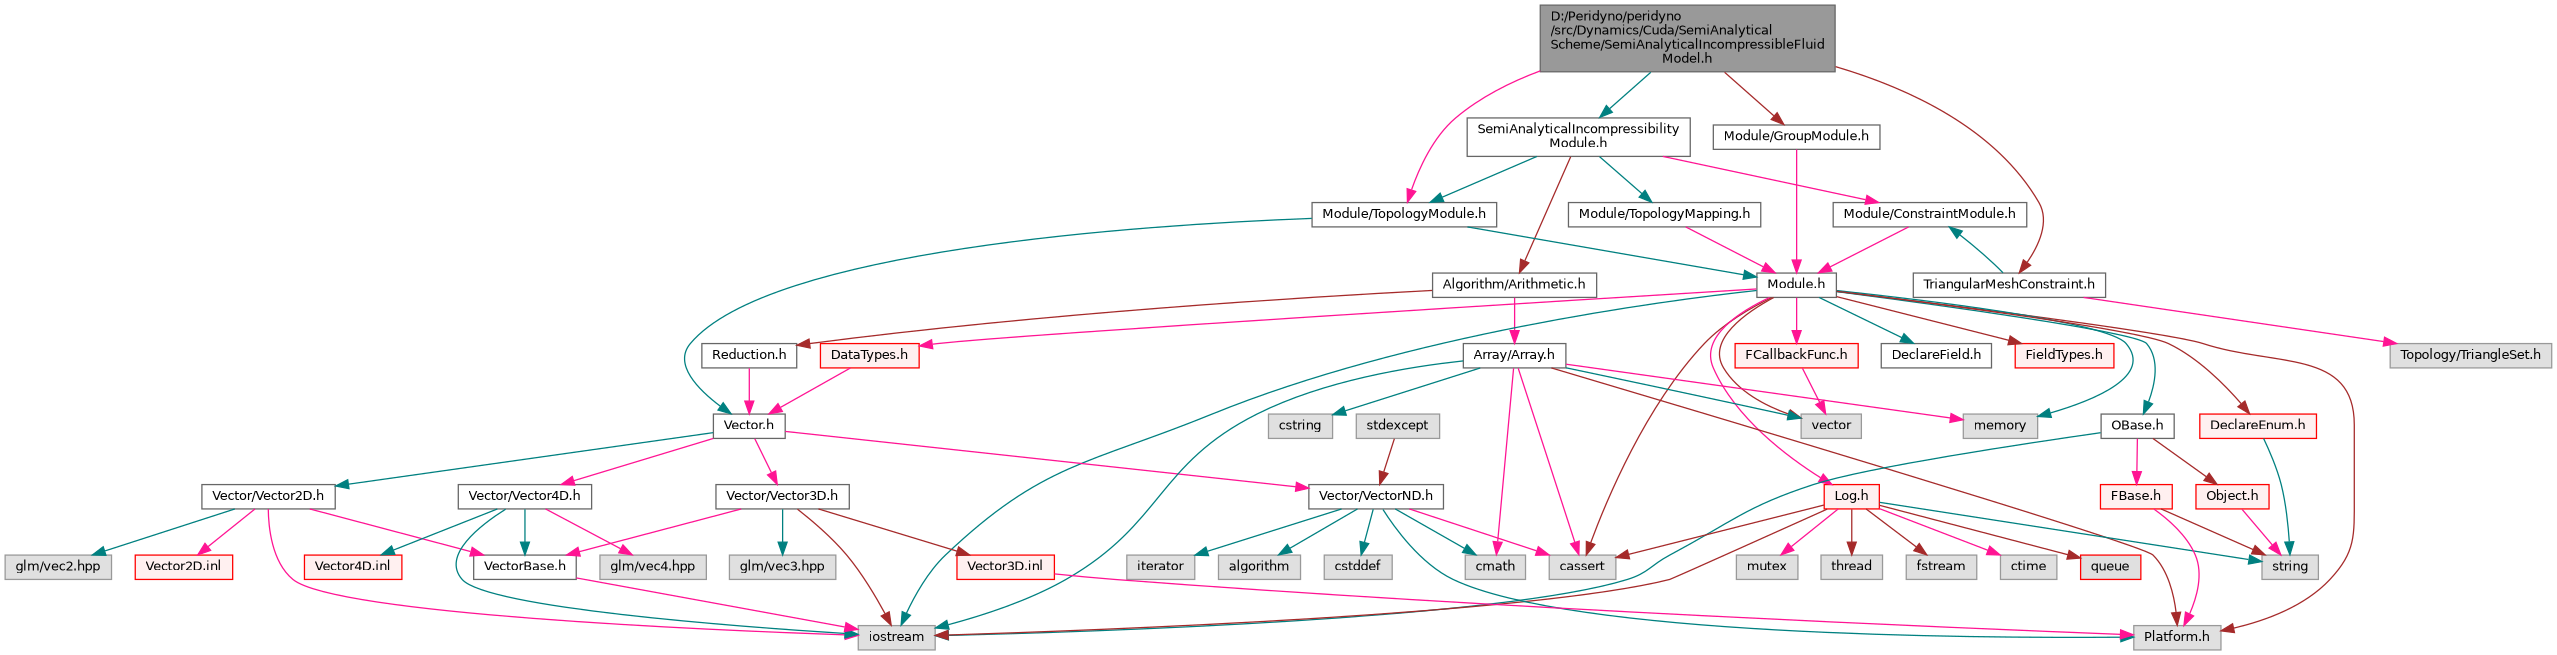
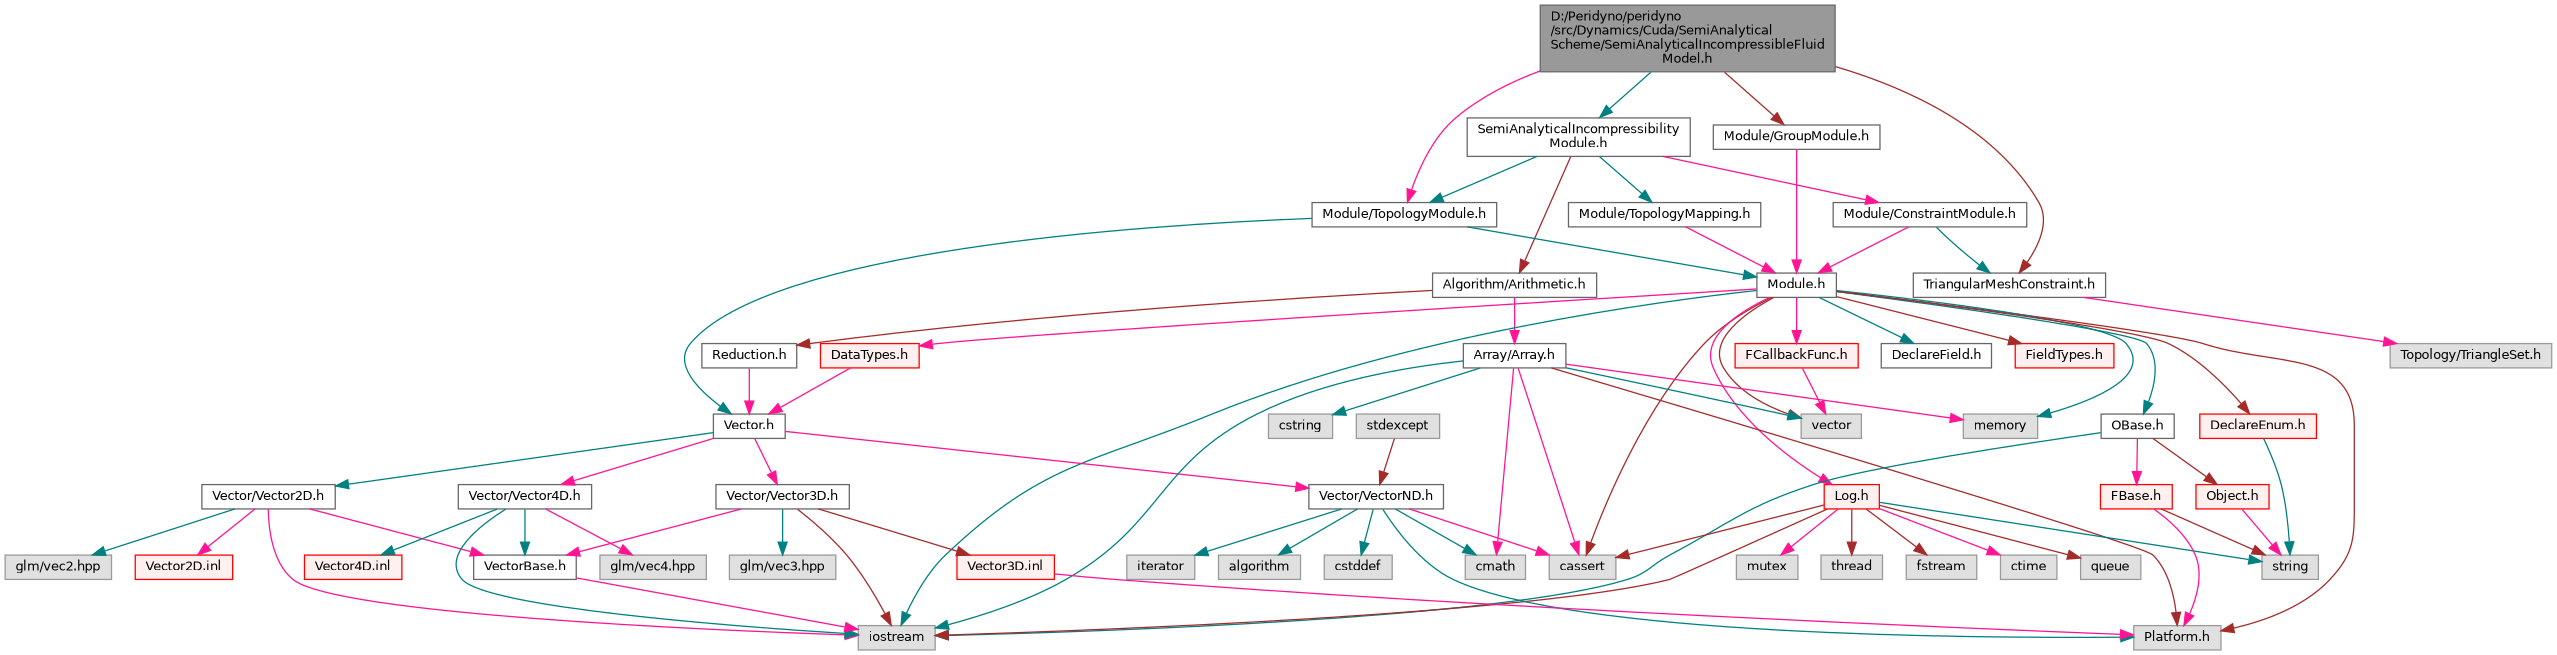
(1982, 253) -> (1957, 247)
(2111, 567) -> (2111, 567)
